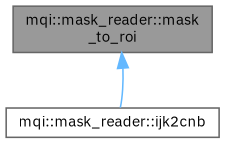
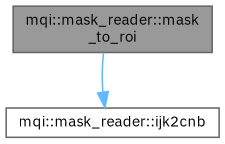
(123, 88) -> (102, 72)
